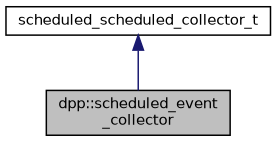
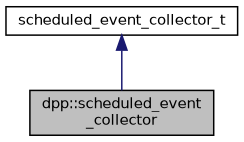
(138, 21) -> (122, 21)
